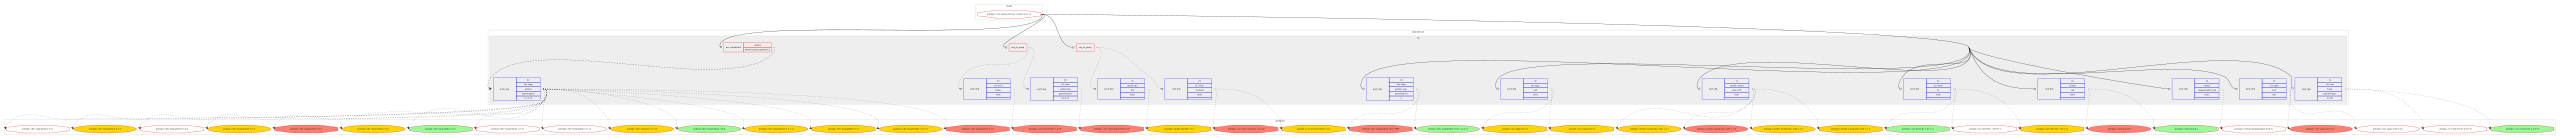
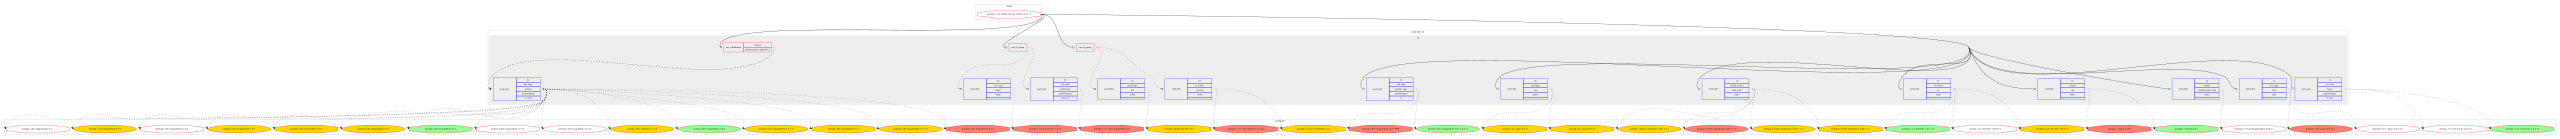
(306, 129) -> (306, 129)
(2119, 129) -> (2119, 129)
